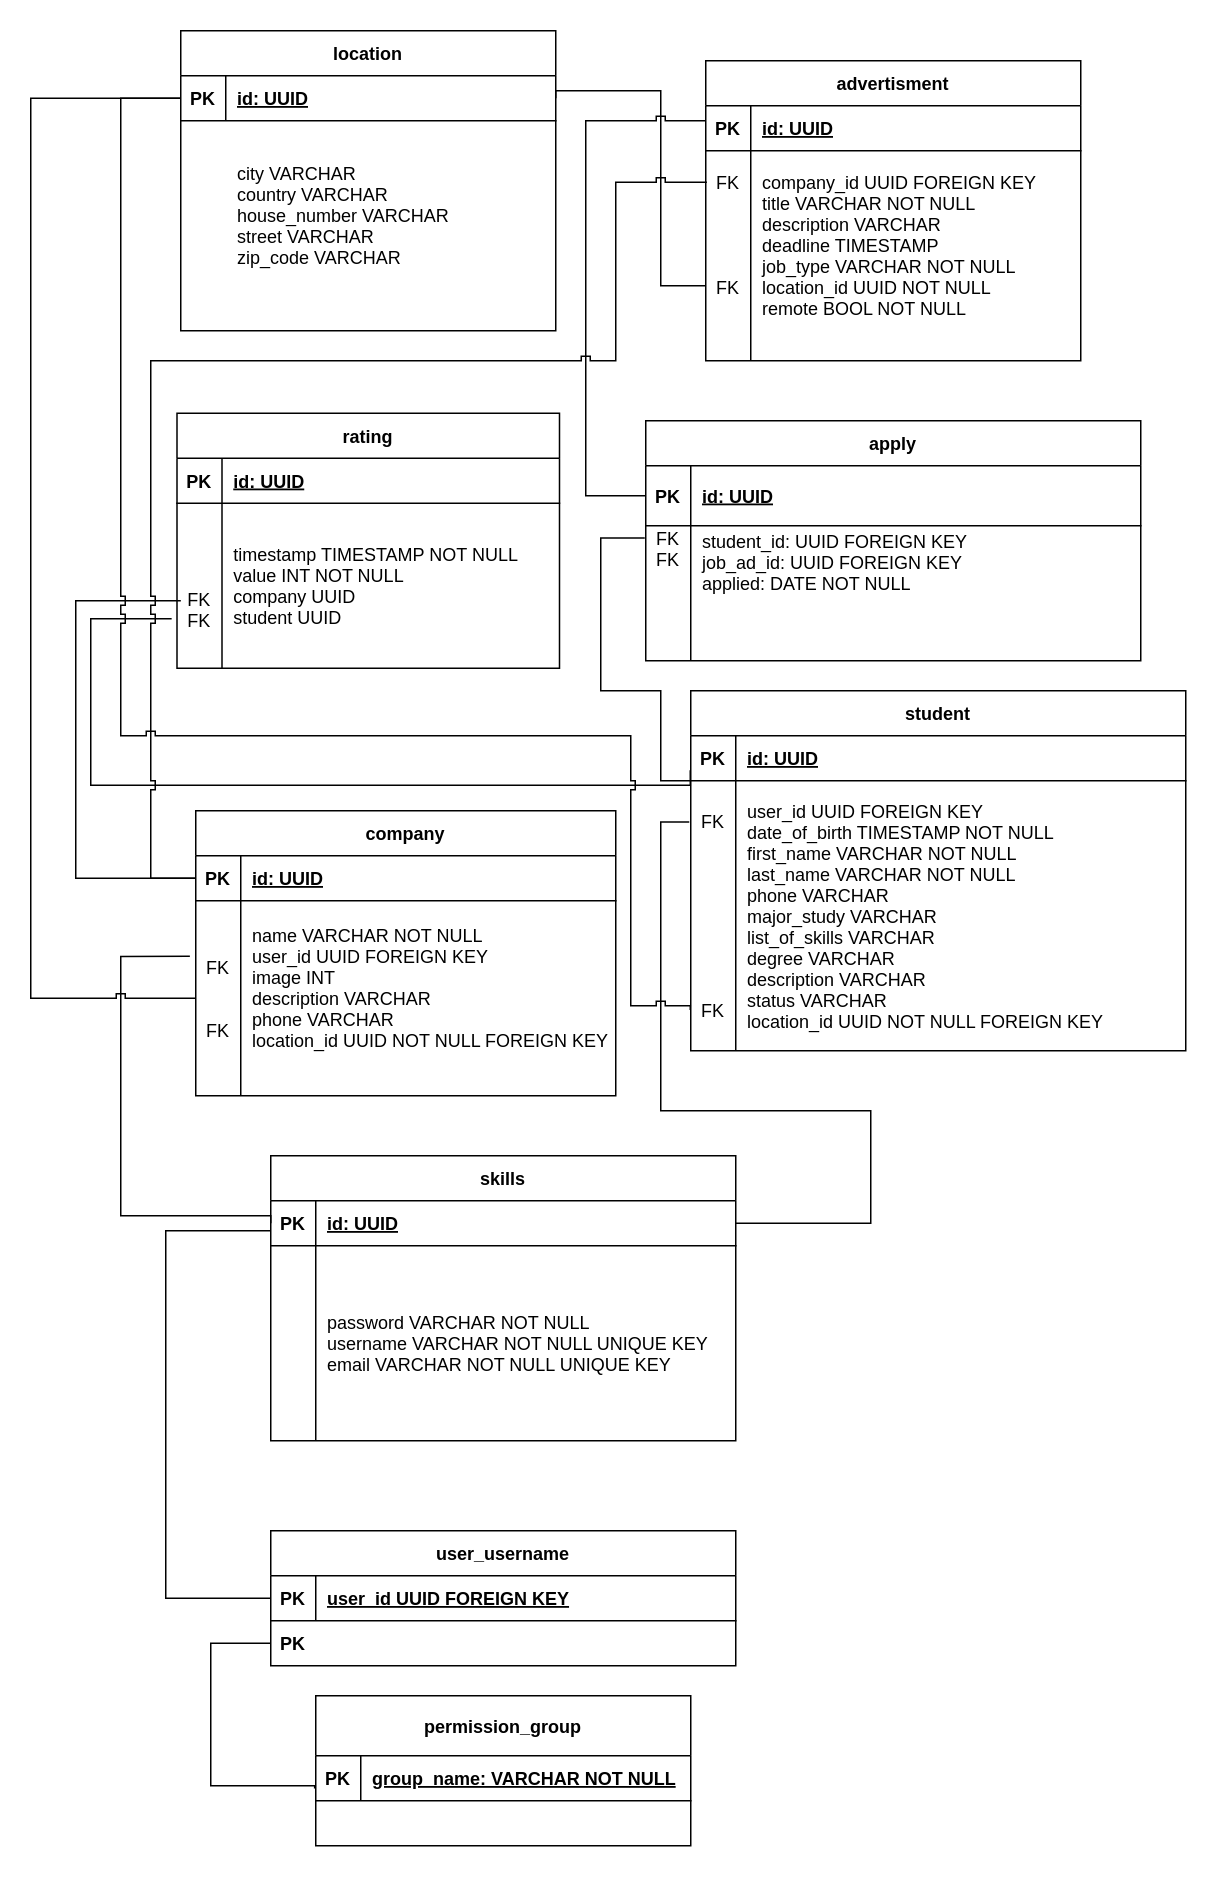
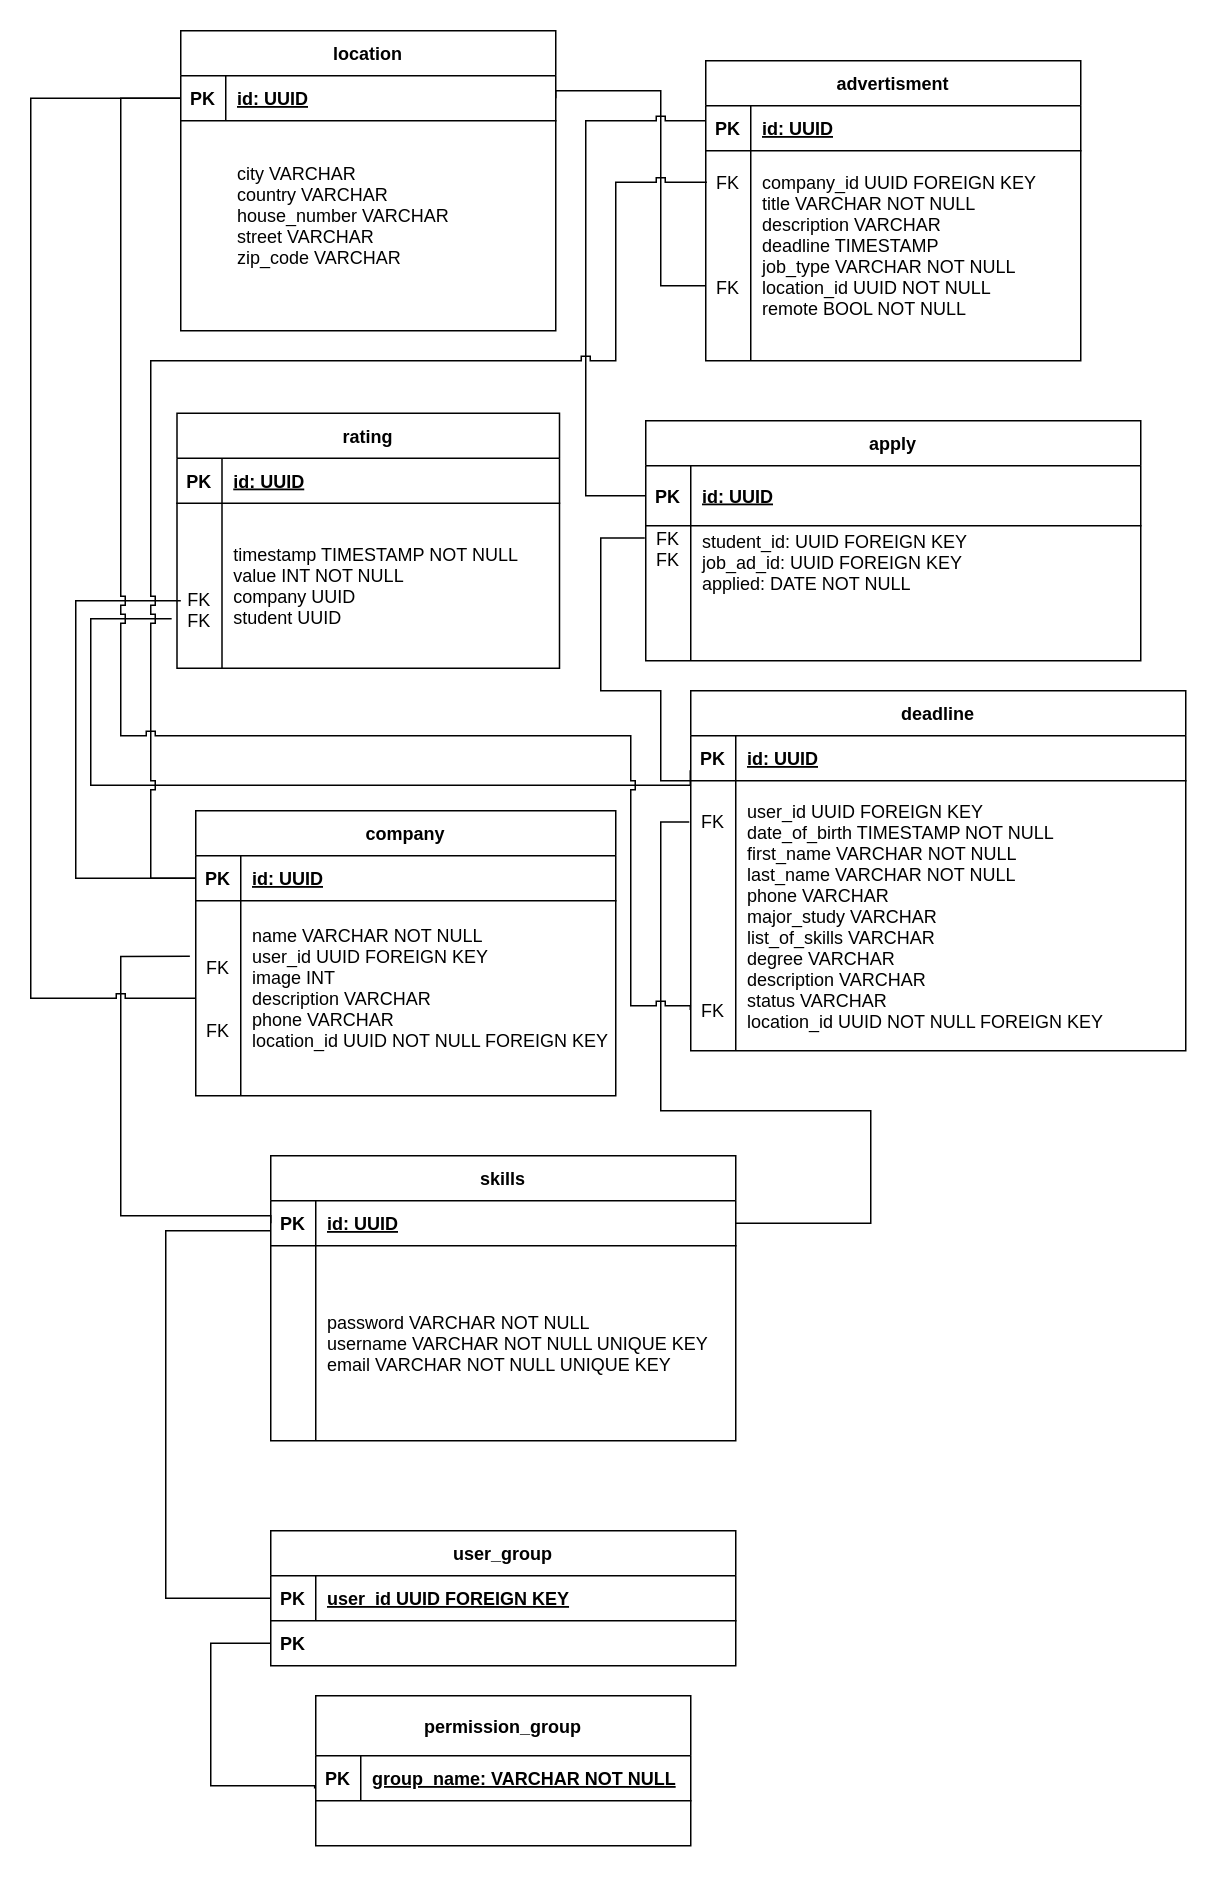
(938, 714) -> (938, 714)
(503, 1554) -> (503, 1554)
